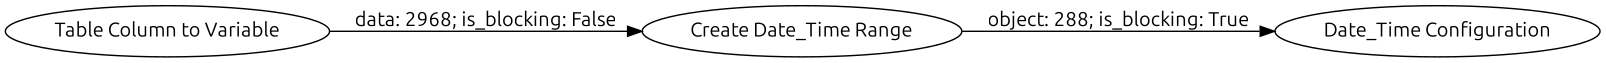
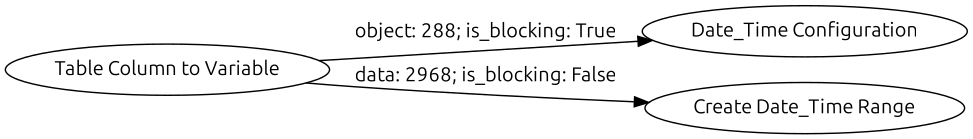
(1111, 31) -> (478, 51)
